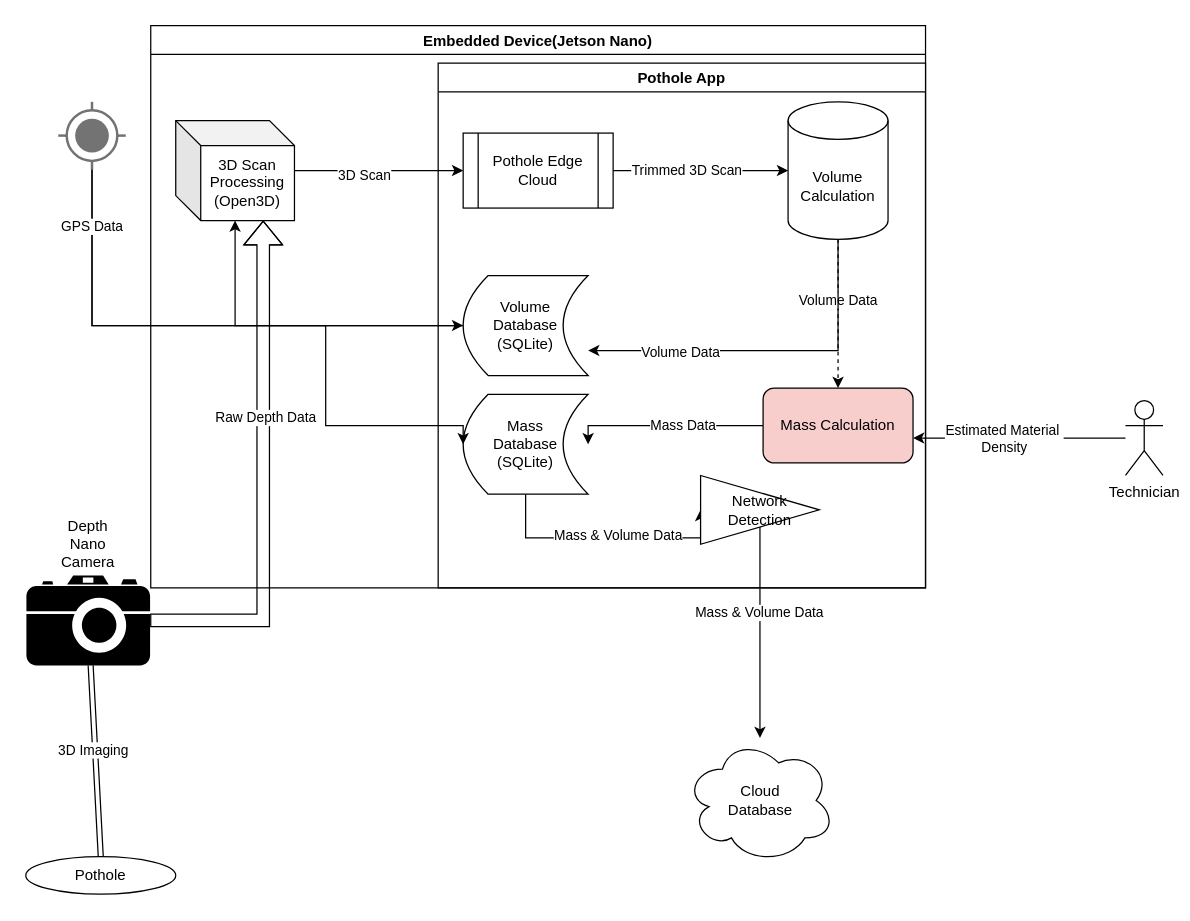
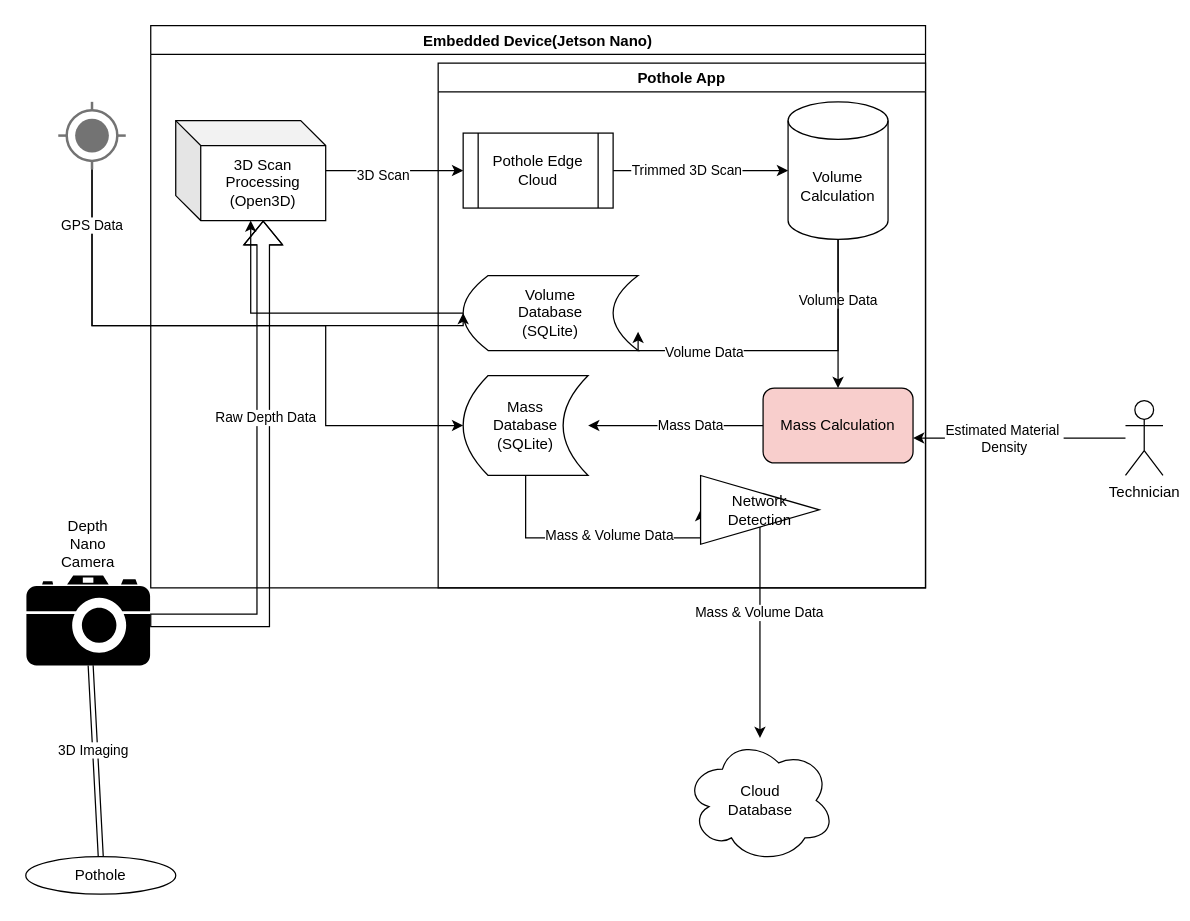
(235, 171) -> (251, 171)
(526, 326) -> (551, 313)
(838, 366) -> (838, 366)
(526, 444) -> (526, 426)
